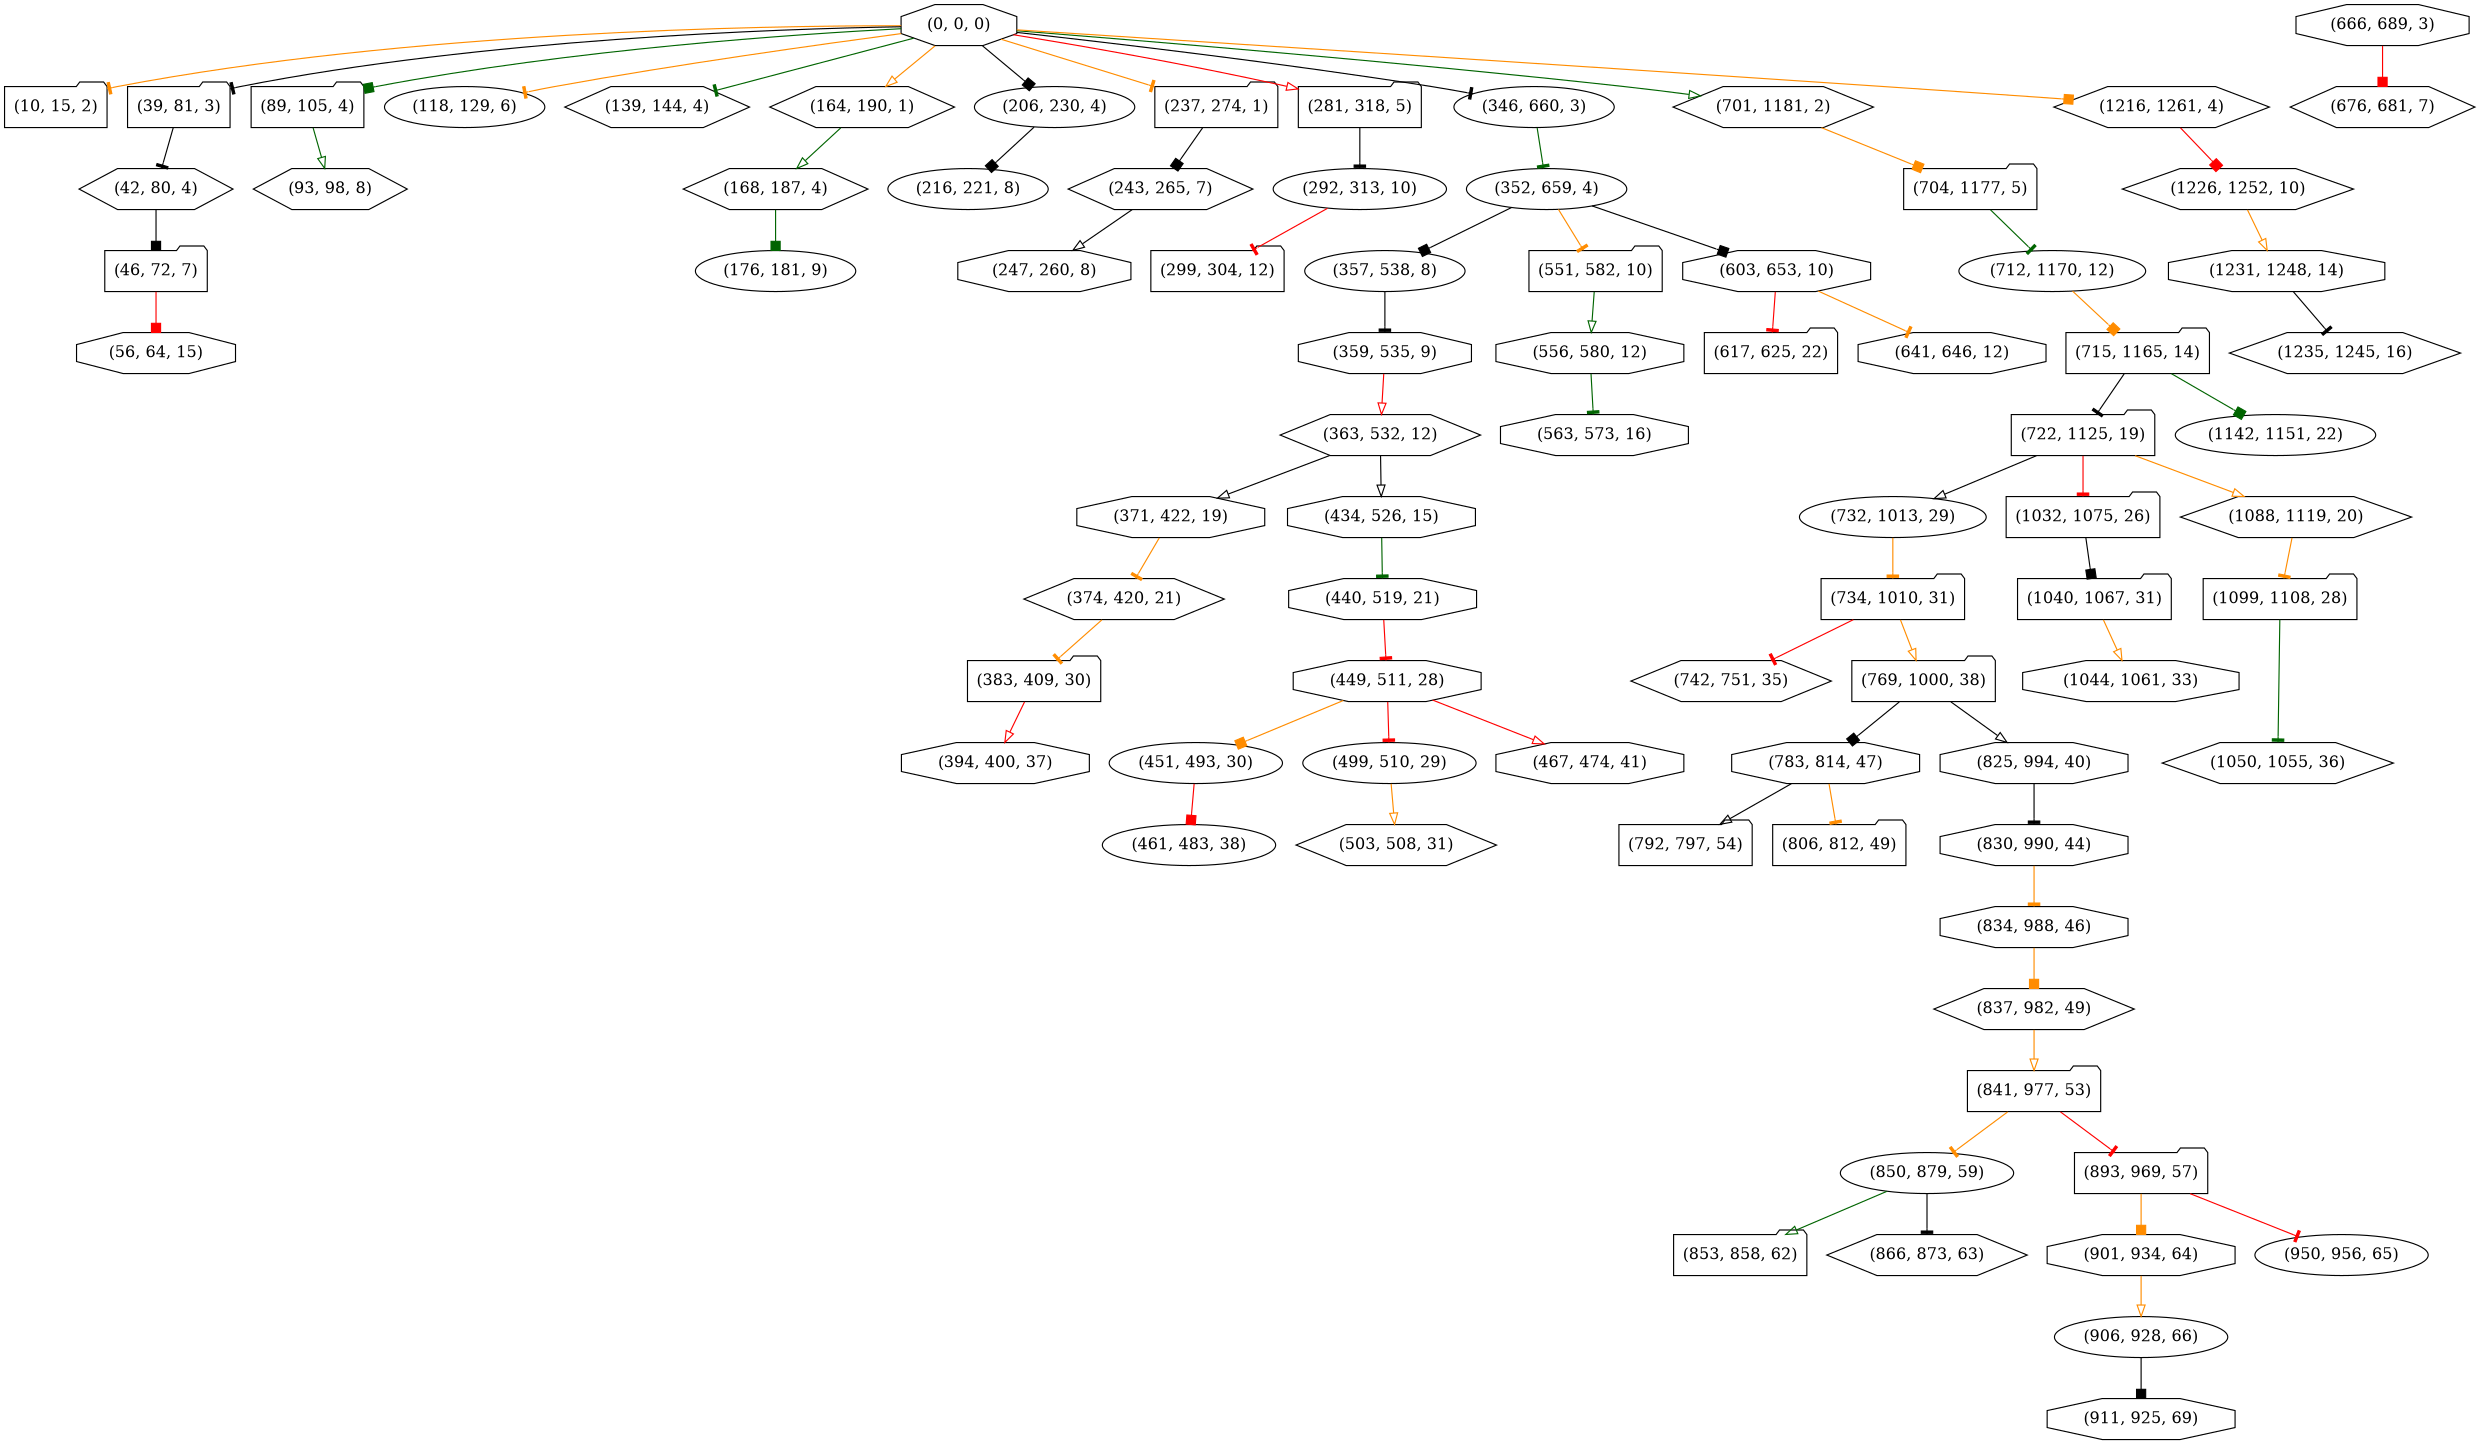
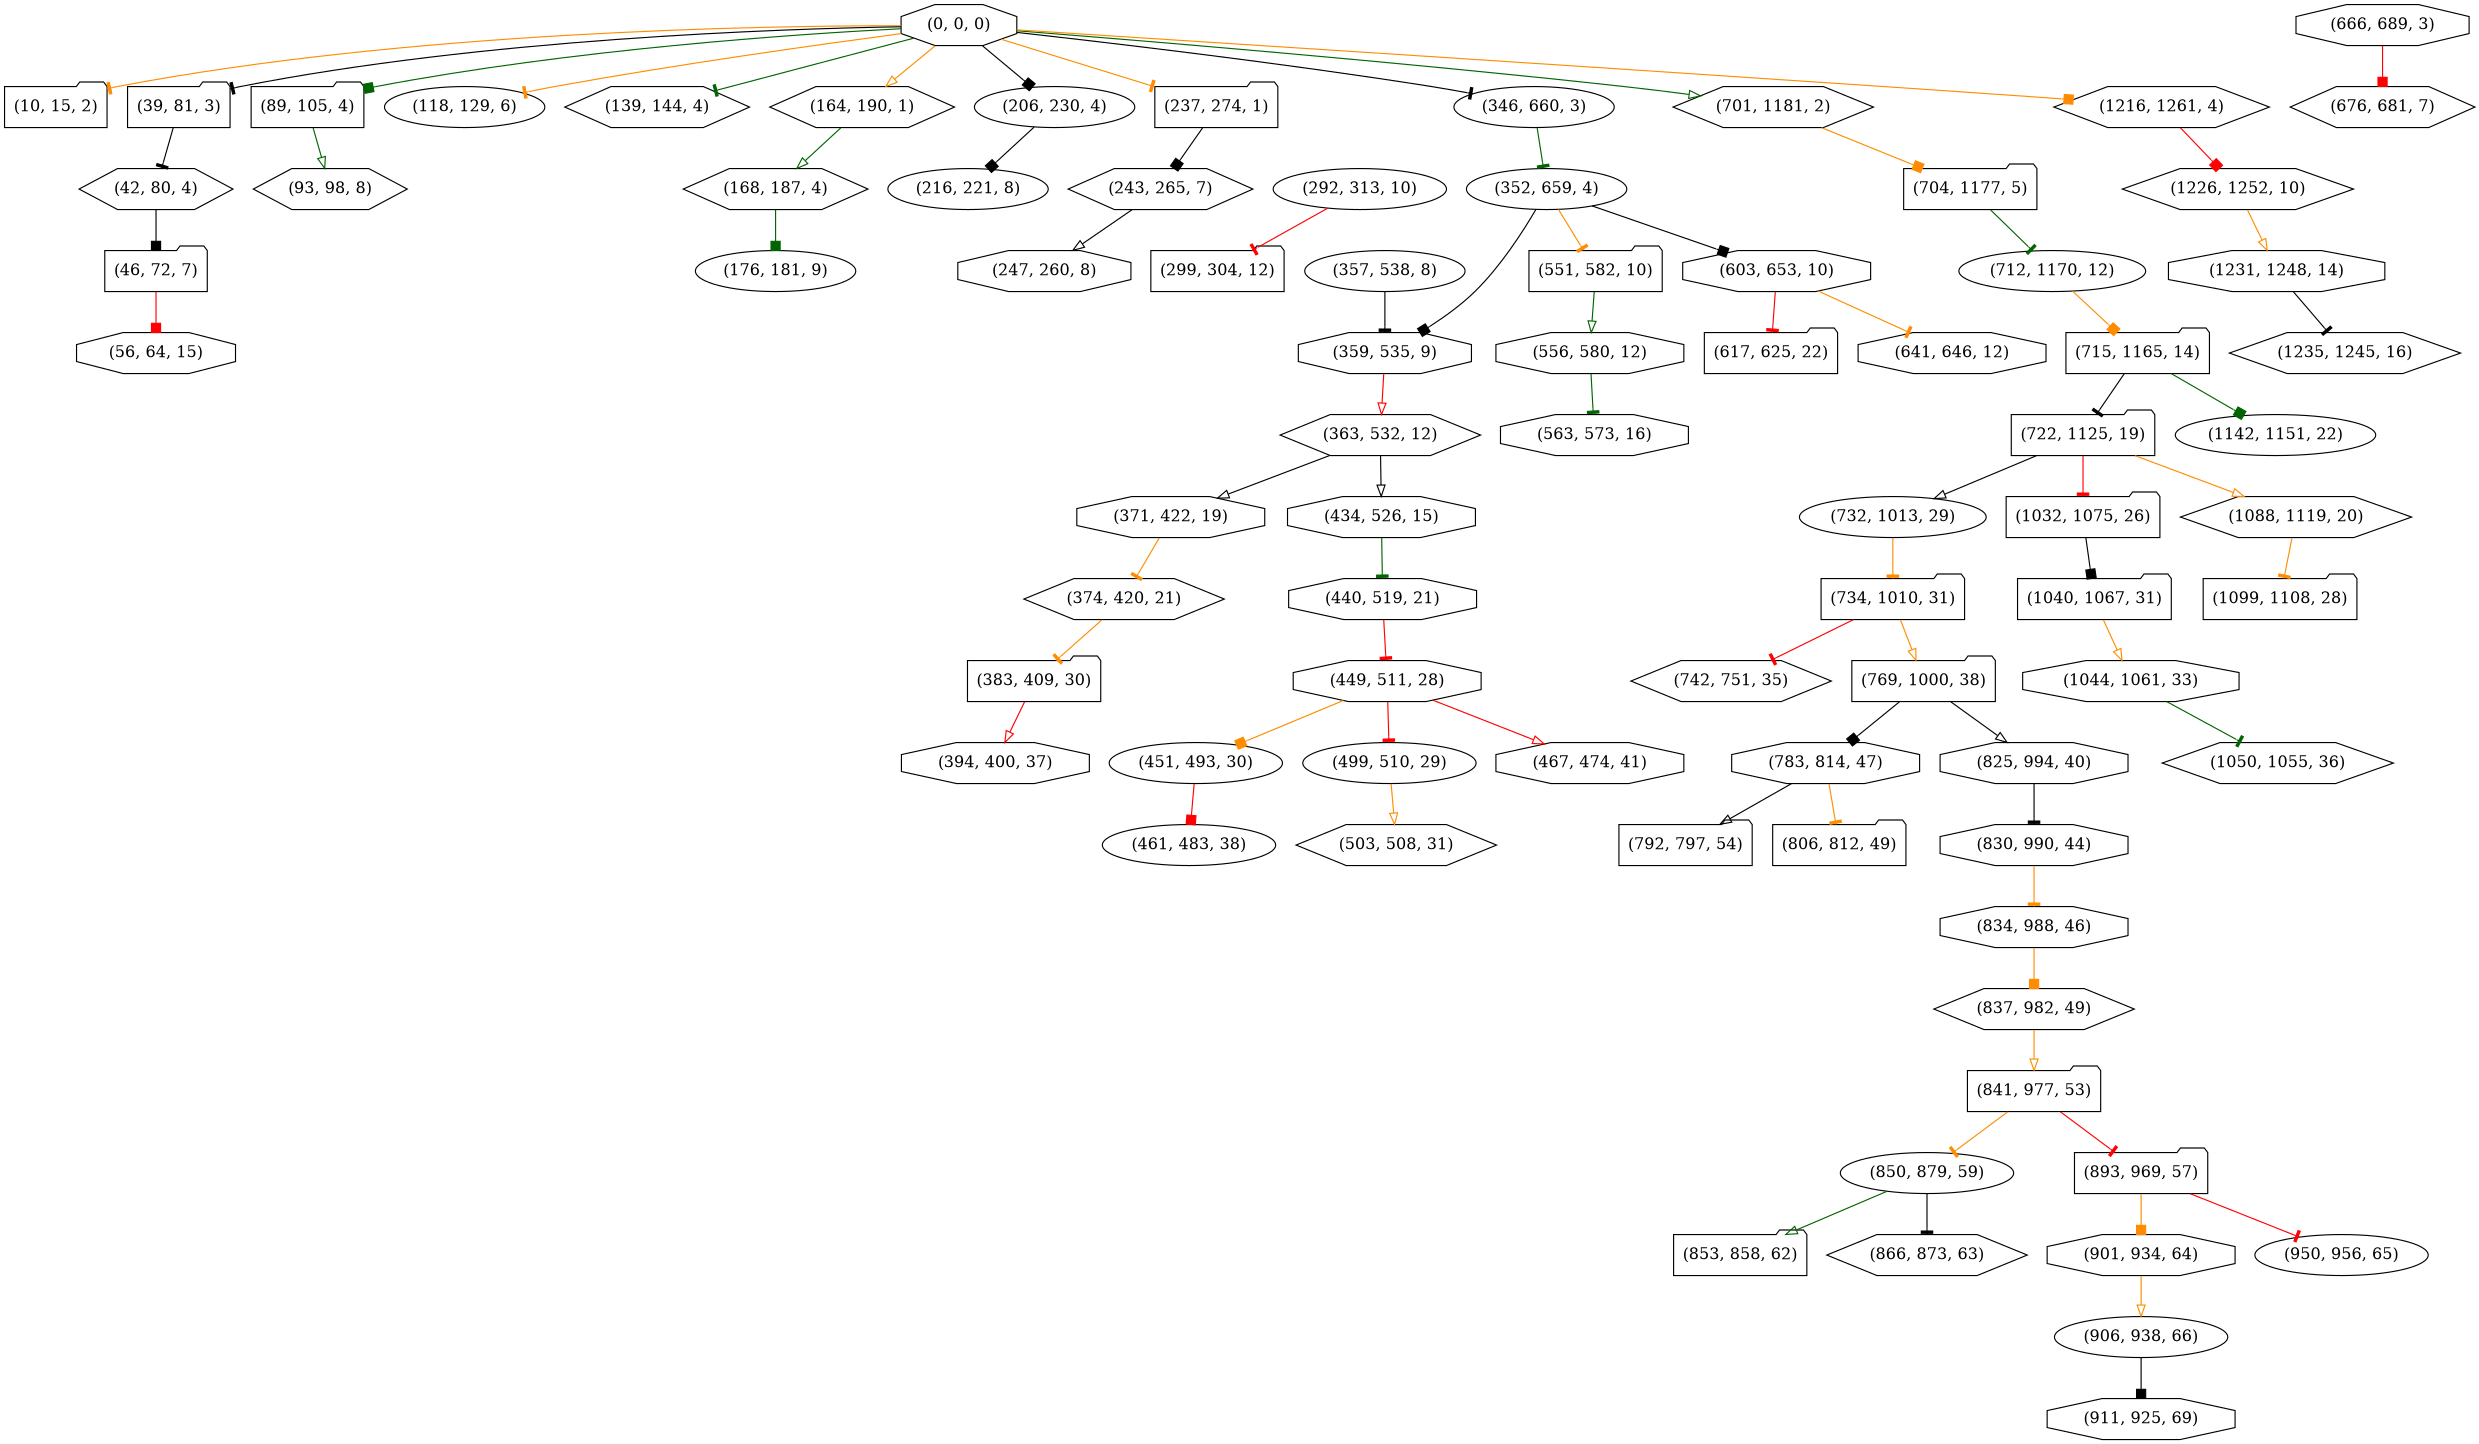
(1360, 107) -> none
(1471, 227) -> (1490, 275)
(2279, 678) -> (2202, 721)
(2141, 1337) -> (2141, 1337)
